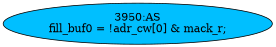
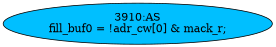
(138, 24) -> (138, 24)
